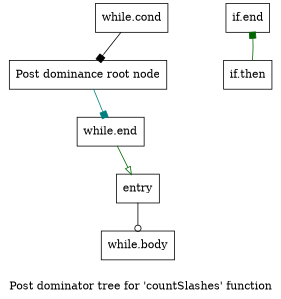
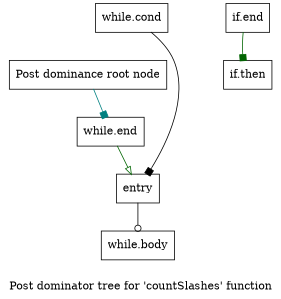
(112, 43) -> (178, 98)
(253, 50) -> (243, 43)
